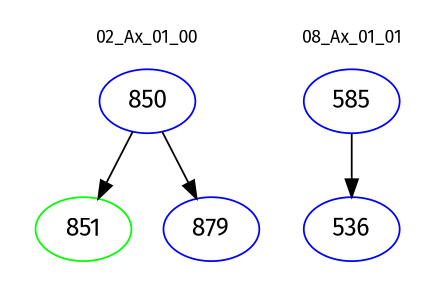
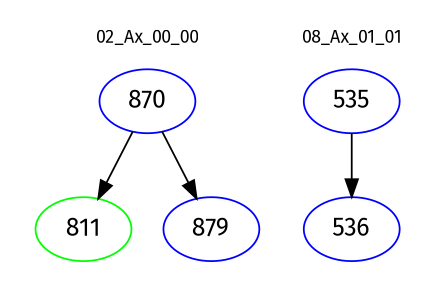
(147, 38) -> (147, 38)
(147, 101) -> (147, 101)
(352, 101) -> (352, 101)
(83, 229) -> (83, 229)
